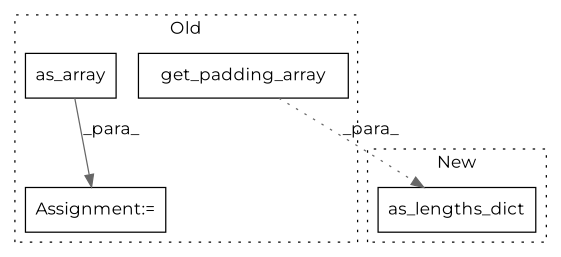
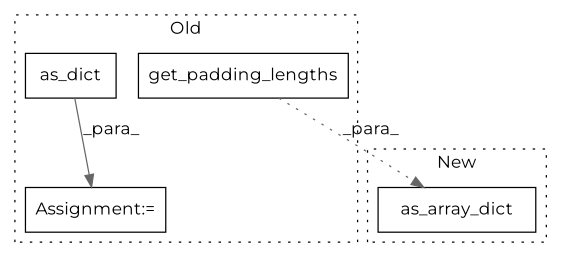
(71, 76) -> (71, 76)
(243, 76) -> (243, 76)
(457, 210) -> (457, 210)
